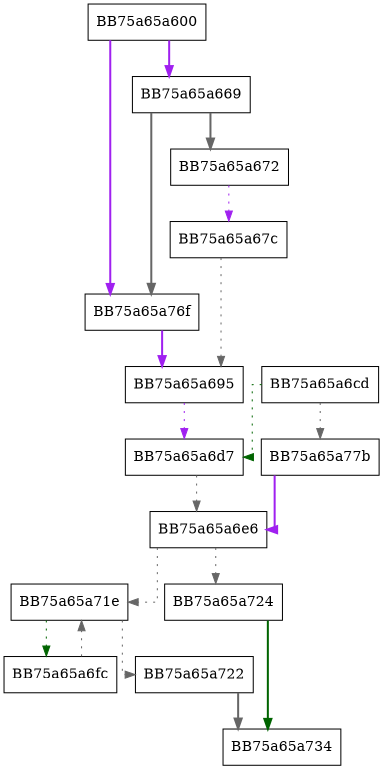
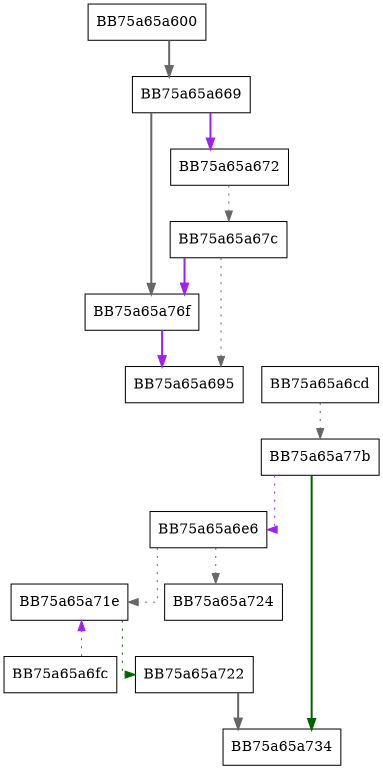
(169, 53) -> (169, 53)
(210, 126) -> (210, 126)
(110, 162) -> (185, 271)
(229, 198) -> (229, 198)
(184, 457) -> none
(275, 503) -> (275, 503)
(46, 633) -> none
(82, 644) -> (82, 644)
(122, 649) -> (122, 649)
(268, 670) -> (312, 597)
